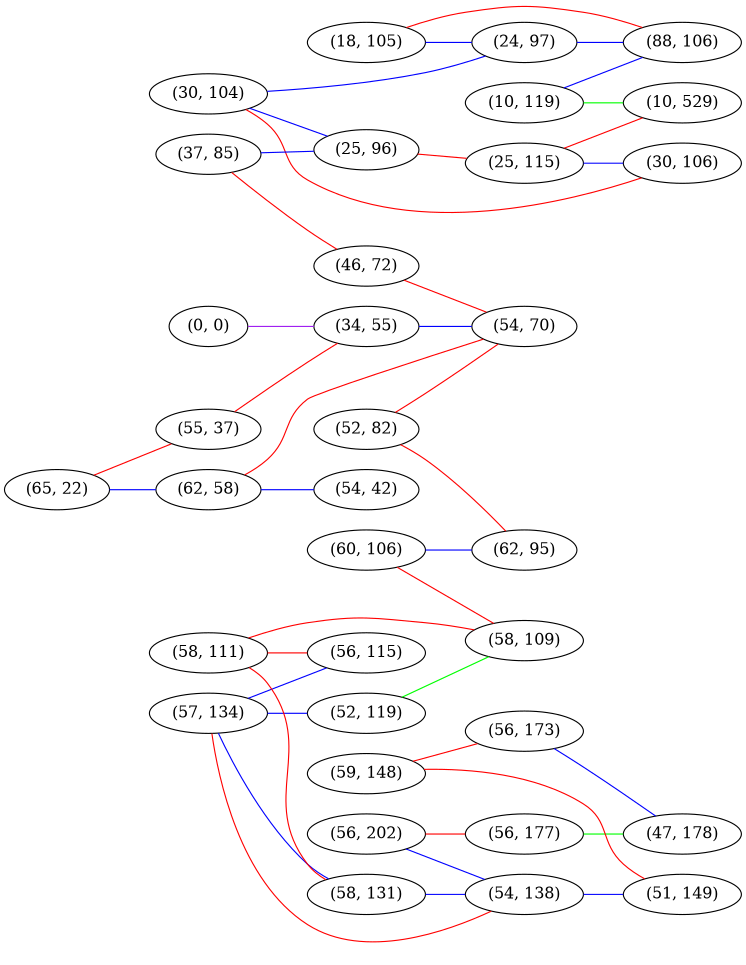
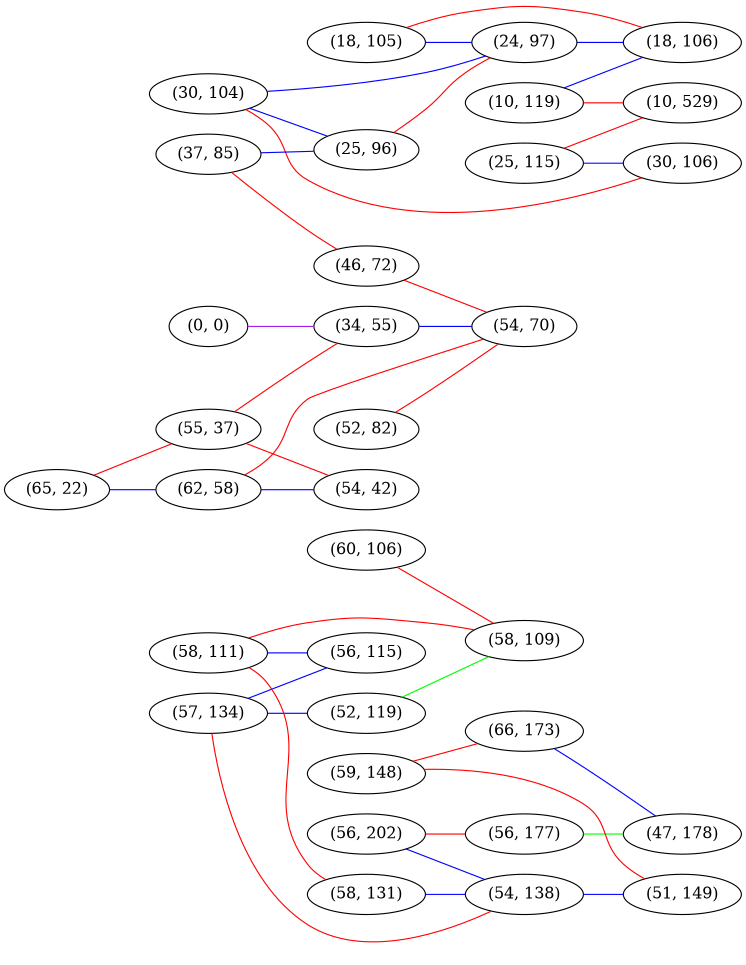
(682, 42) -> (682, 42)
(603, 103) -> (603, 103)
(442, 156) -> (442, 94)
none -> (287, 459)
(524, 550) -> none
(287, 653) -> (287, 653)
(524, 731) -> (524, 731)
(264, 814) -> none
